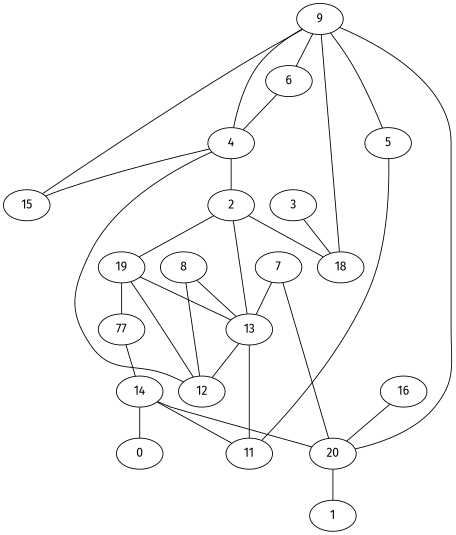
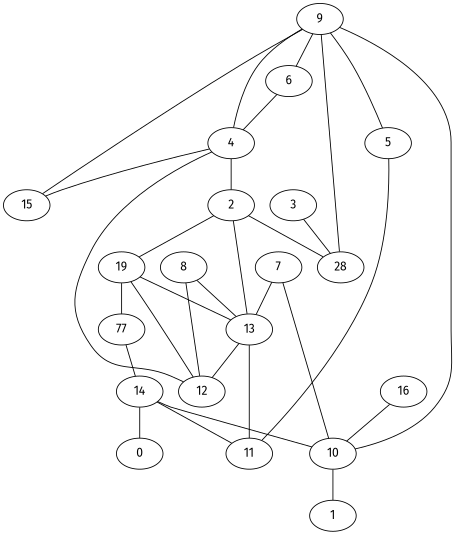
(341, 267) -> (341, 267)
(333, 454) -> (333, 454)
